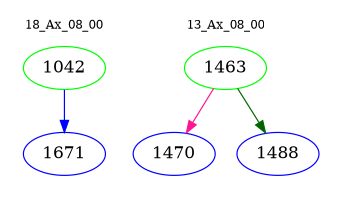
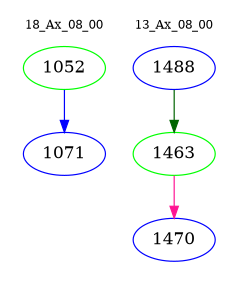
(64, 68) -> (64, 68)
(248, 106) -> (174, 105)
(64, 154) -> (64, 154)
